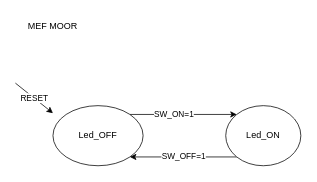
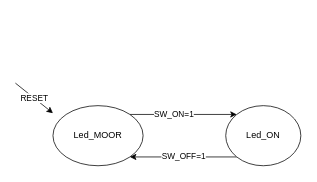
(53, 27) -> none
(98, 135) -> (98, 135)
